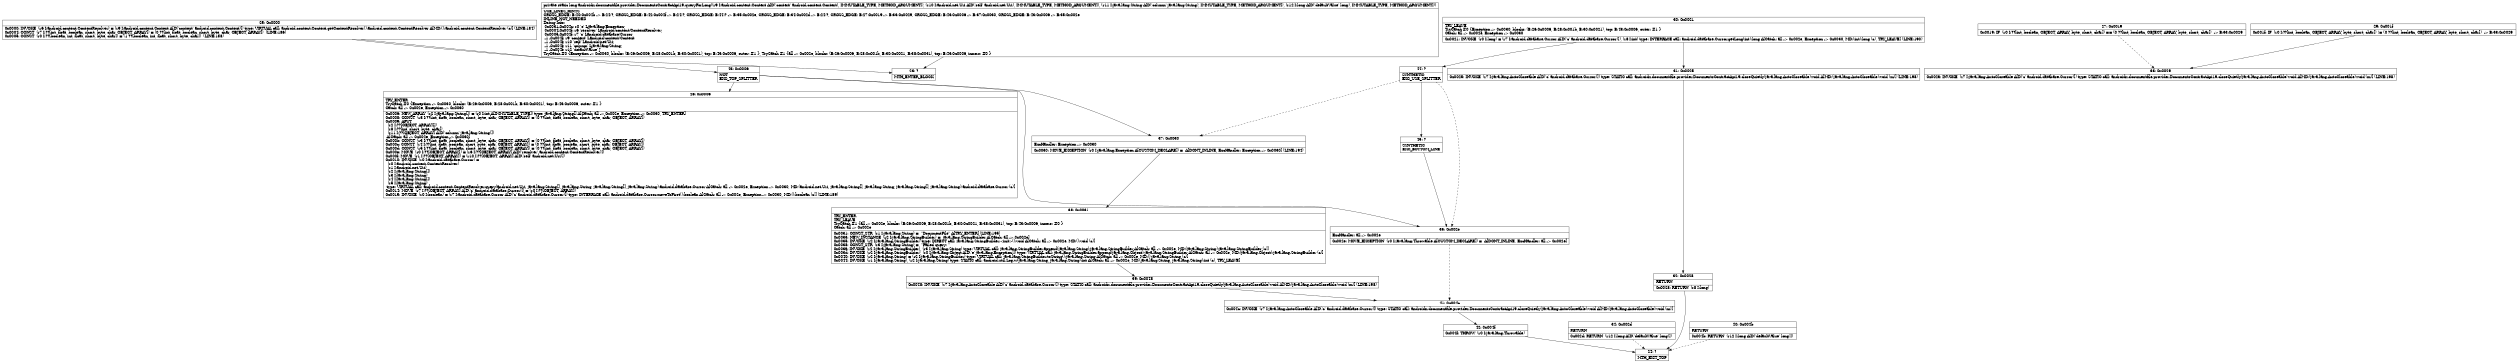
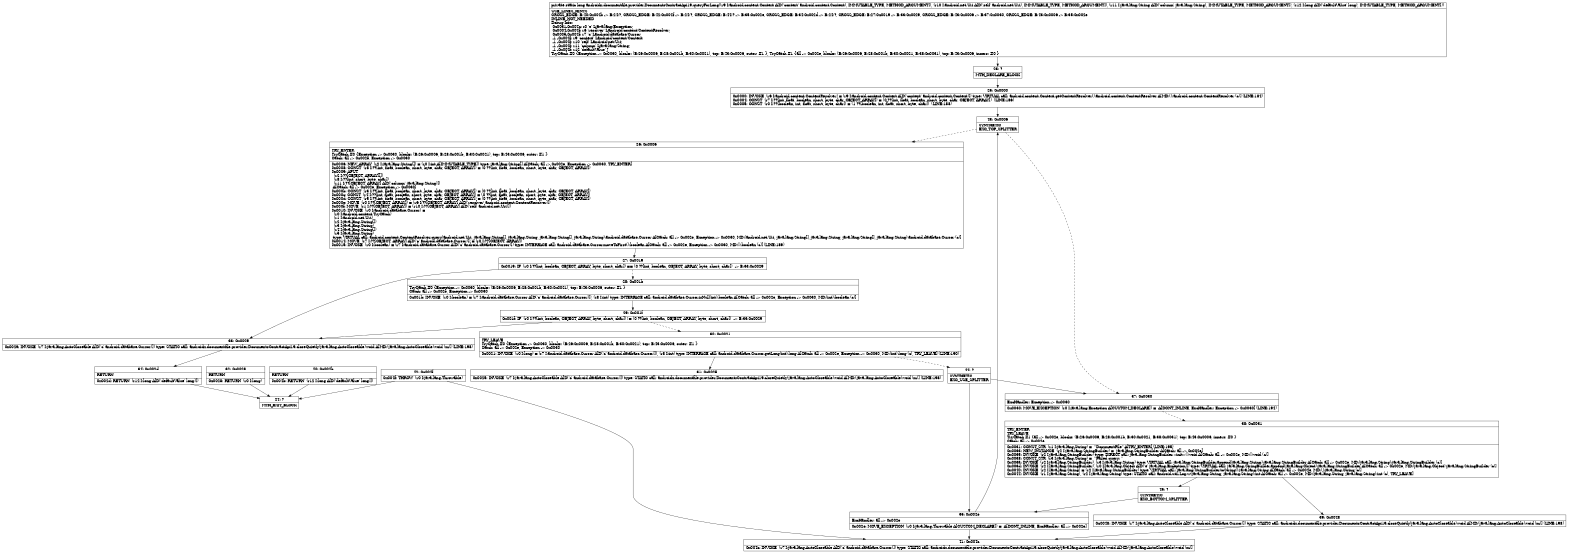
(2135, 51) -> (371, 288)
(1511, 53) -> (921, 361)
(620, 62) -> (998, 82)
(724, 75) -> (990, 126)
(914, 77) -> (998, 75)
(732, 86) -> (946, 135)
(1027, 91) -> (1075, 262)
(1301, 108) -> (1037, 386)
(1421, 108) -> (1189, 481)
(1421, 150) -> (1164, 499)
(1459, 151) -> (969, 446)
(422, 164) -> (362, 214)
(1683, 175) -> none
(1134, 180) -> (1173, 416)
(1039, 200) -> (998, 326)
none -> (635, 252)
(1450, 271) -> (969, 533)
(1683, 288) -> (236, 381)
none -> (633, 290)
(1466, 318) -> (633, 491)
none -> (664, 326)
(1638, 343) -> (224, 391)
(1691, 345) -> (300, 390)
none -> (199, 358)
(1652, 358) -> (279, 405)
